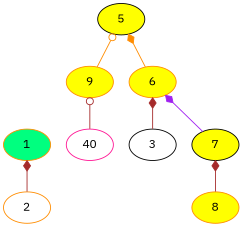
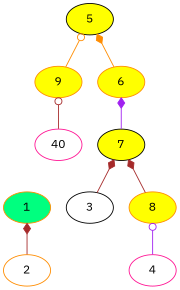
(153, 119) -> (103, 181)
none -> (153, 270)
